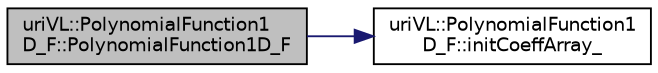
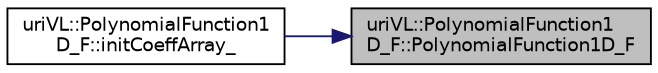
(331, 36) -> (309, 36)
